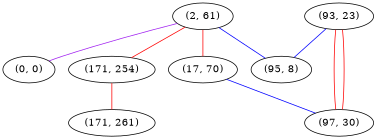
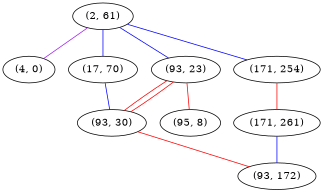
(158, 42) -> (187, 42)
(203, 43) -> (103, 43)
(242, 43) -> (144, 43)
(310, 43) -> (188, 96)
(29, 70) -> (29, 70)
(339, 123) -> (112, 123)
none -> (277, 176)
